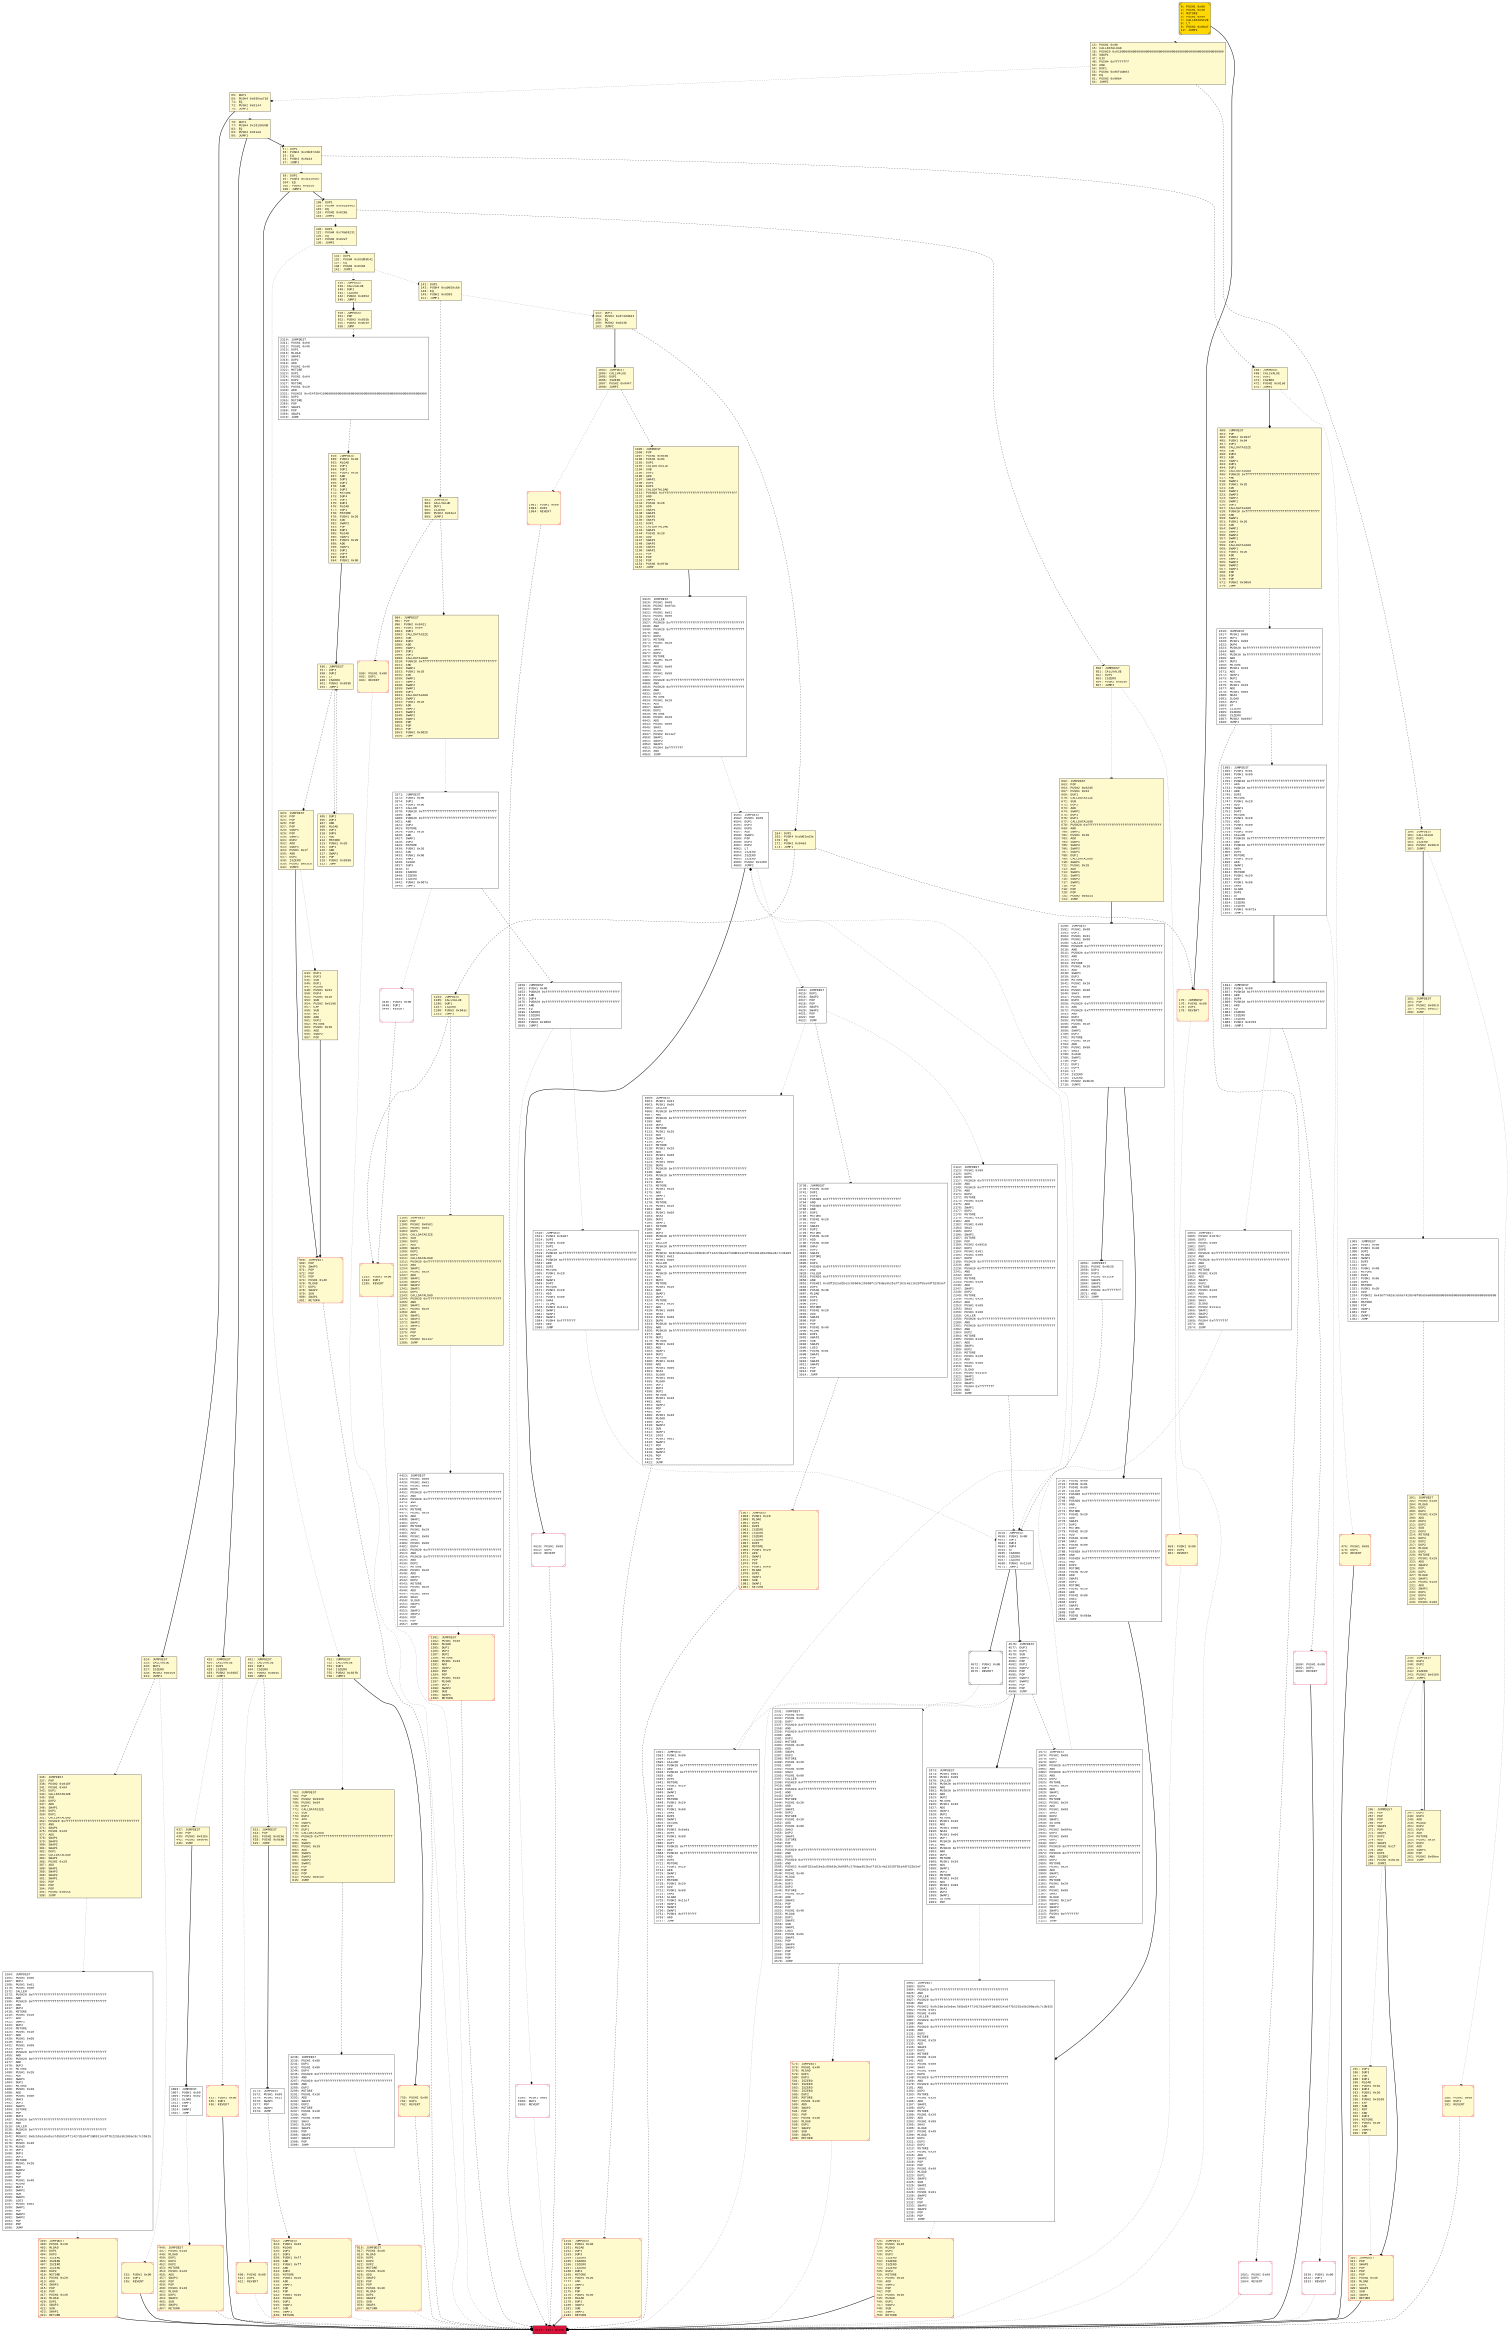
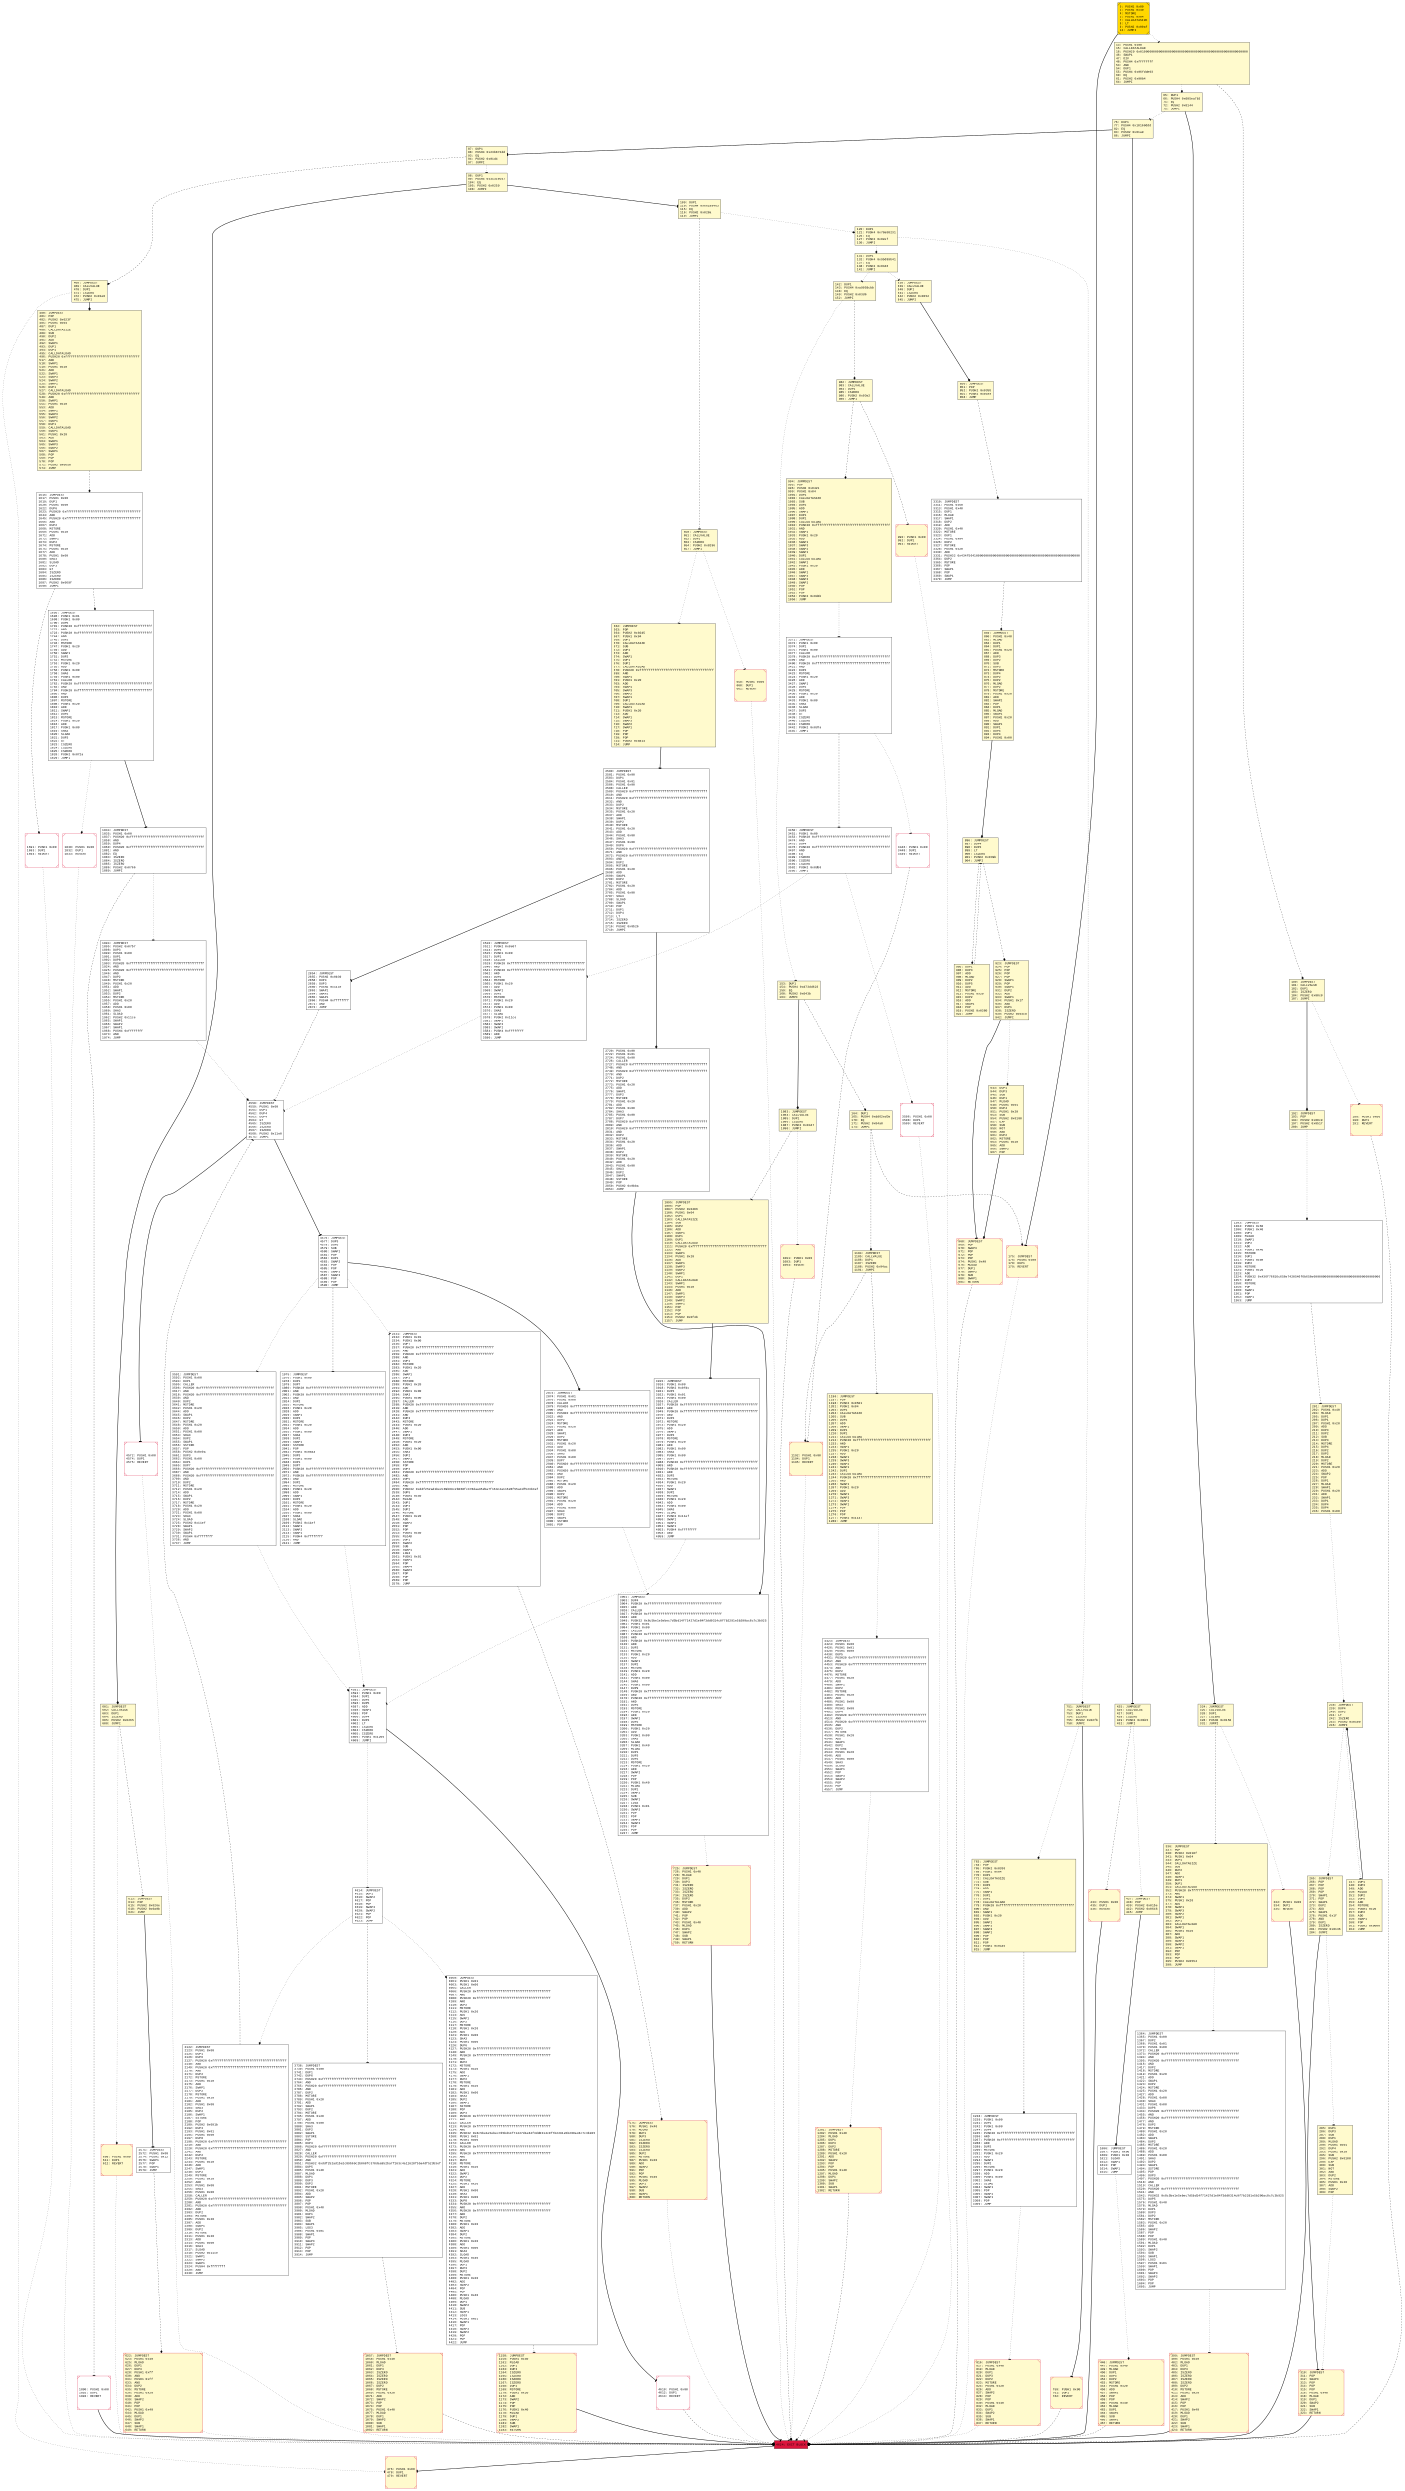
(986, 1668) -> (141, 1459)
(1341, 2289) -> (596, 2459)
